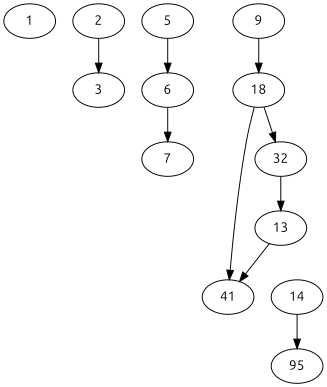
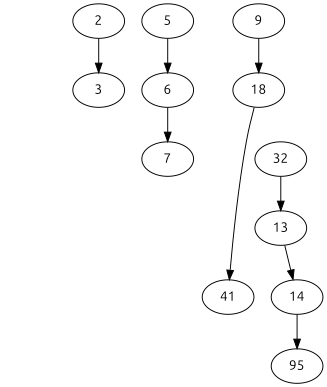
(30, 21) -> none
(268, 120) -> none
(257, 259) -> (288, 258)
